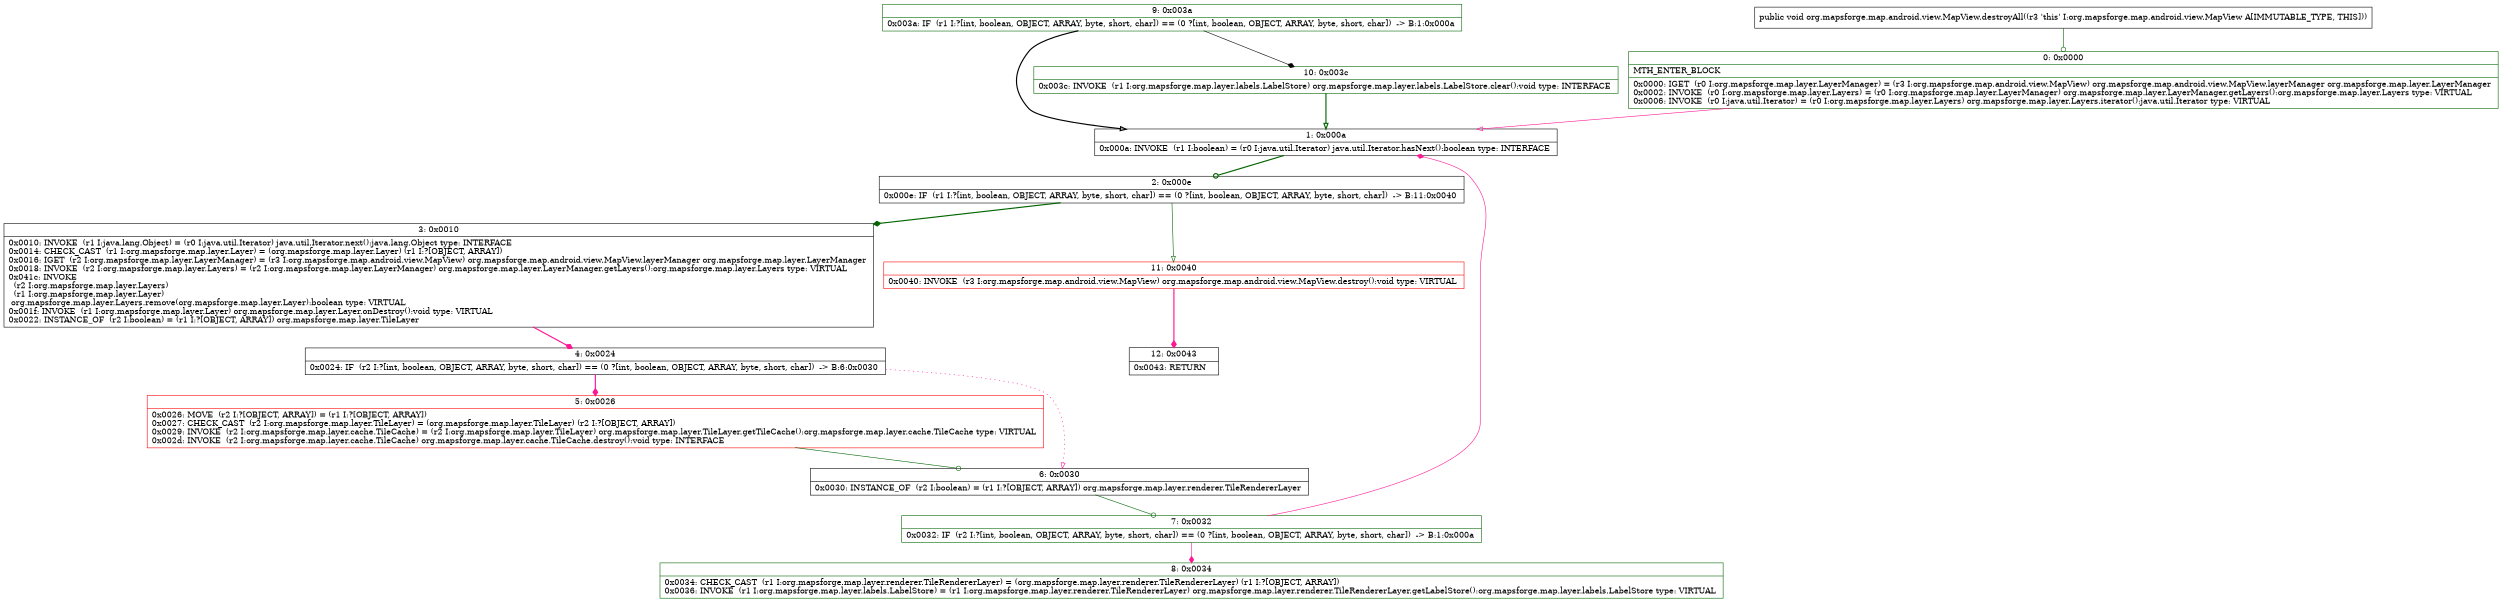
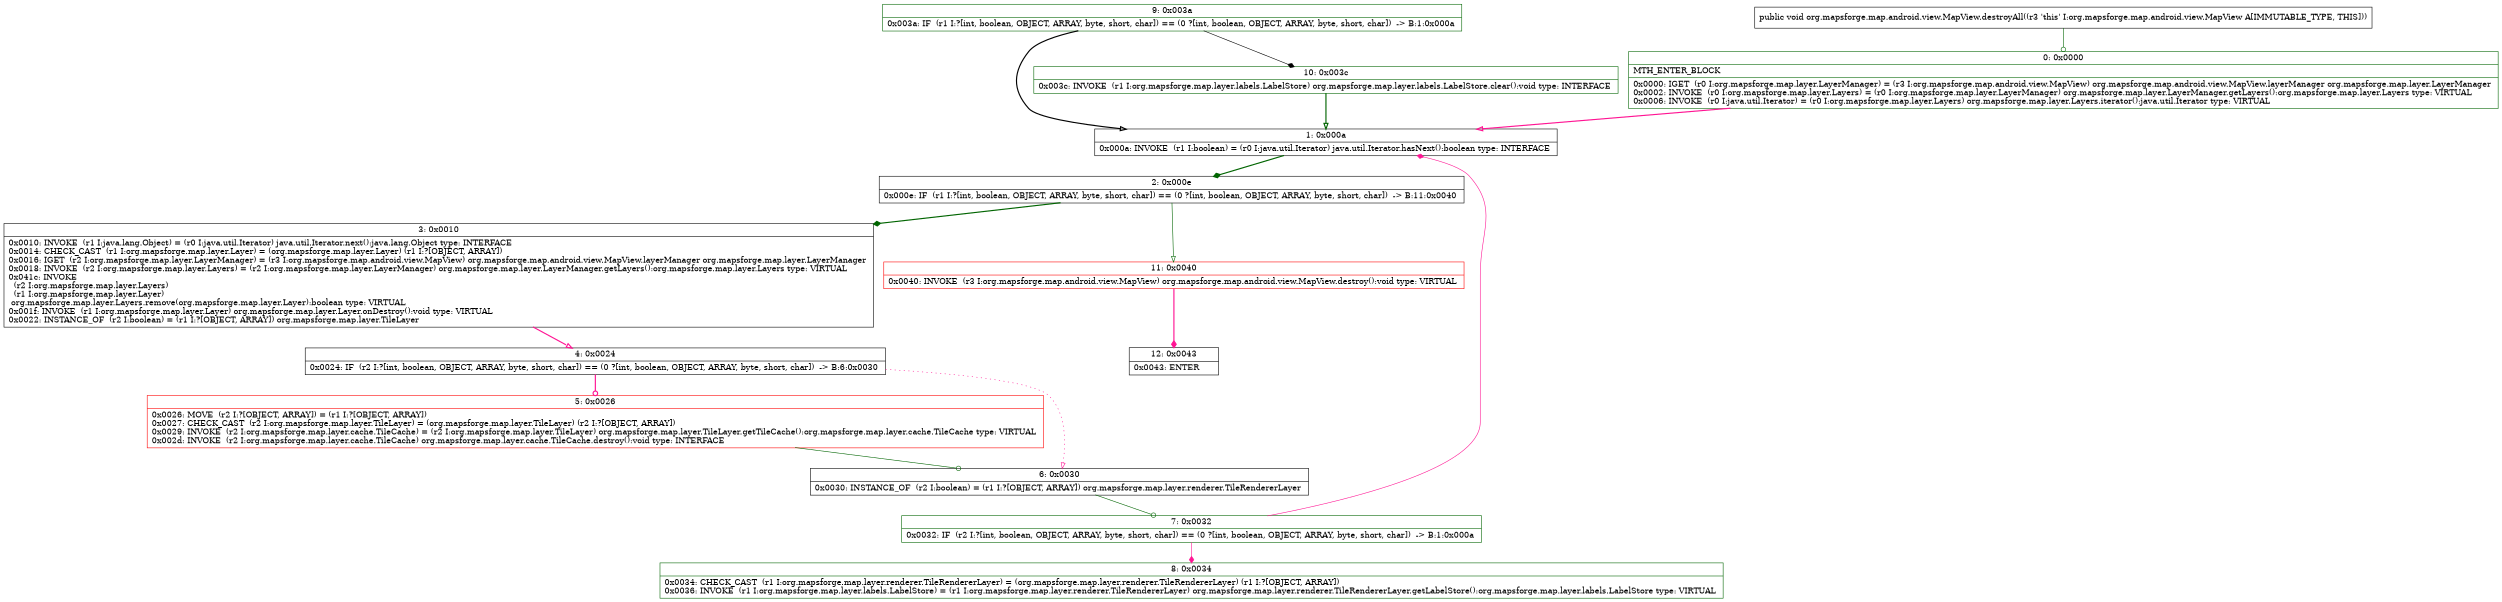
(1607, 118) -> (1607, 118)
(1251, 165) -> (1251, 165)
(550, 336) -> (550, 336)
(1174, 368) -> (1170, 368)
(595, 383) -> (595, 383)
